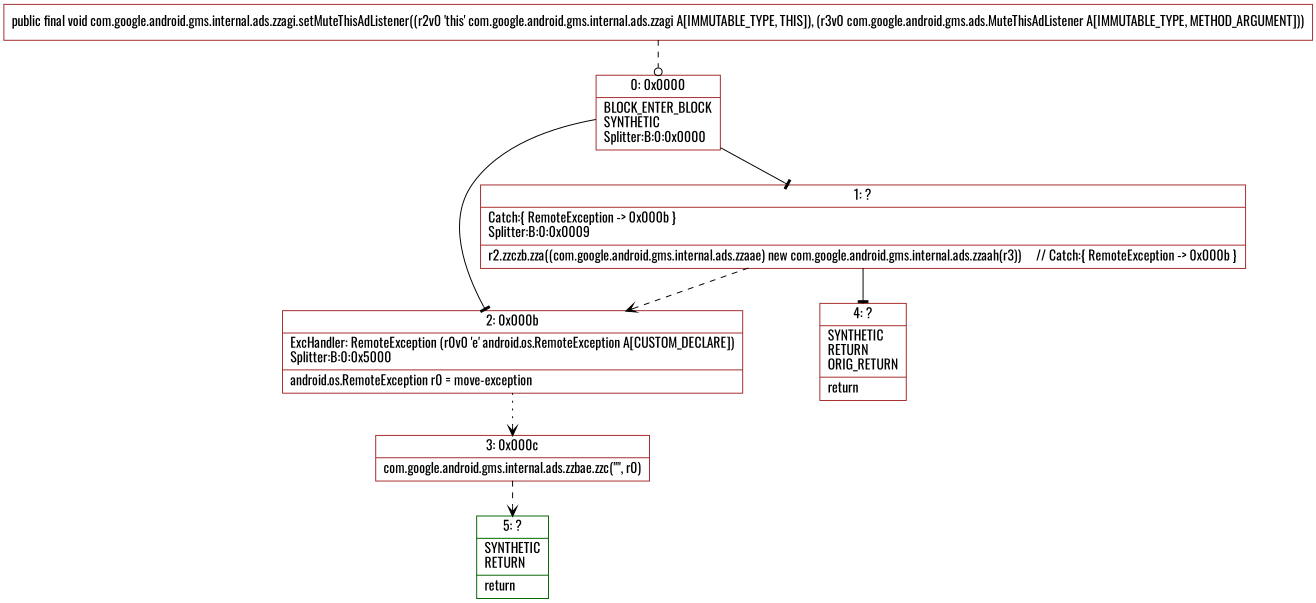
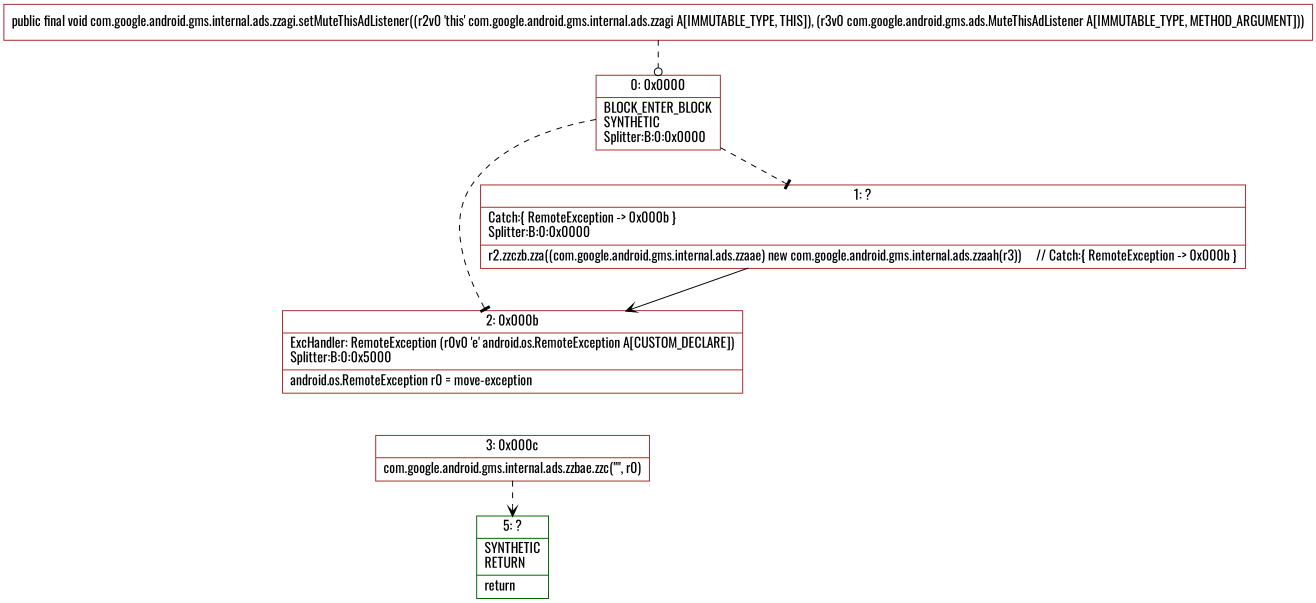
(753, 165) -> (753, 165)
(477, 179) -> (477, 179)
(539, 233) -> (540, 233)
(692, 288) -> (692, 288)
(863, 352) -> none
(513, 409) -> none
